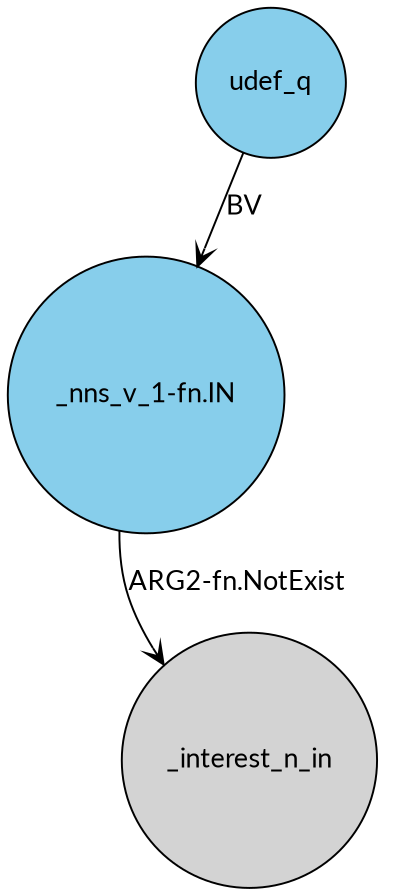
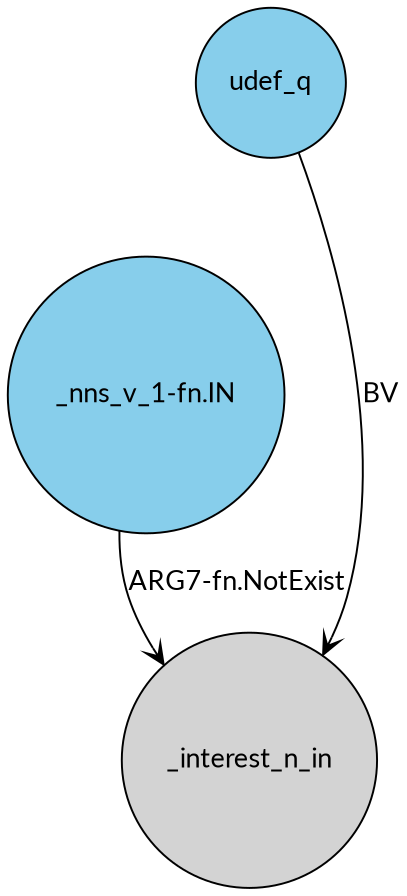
(224, 200) -> (358, 393)
(238, 583) -> (238, 583)
